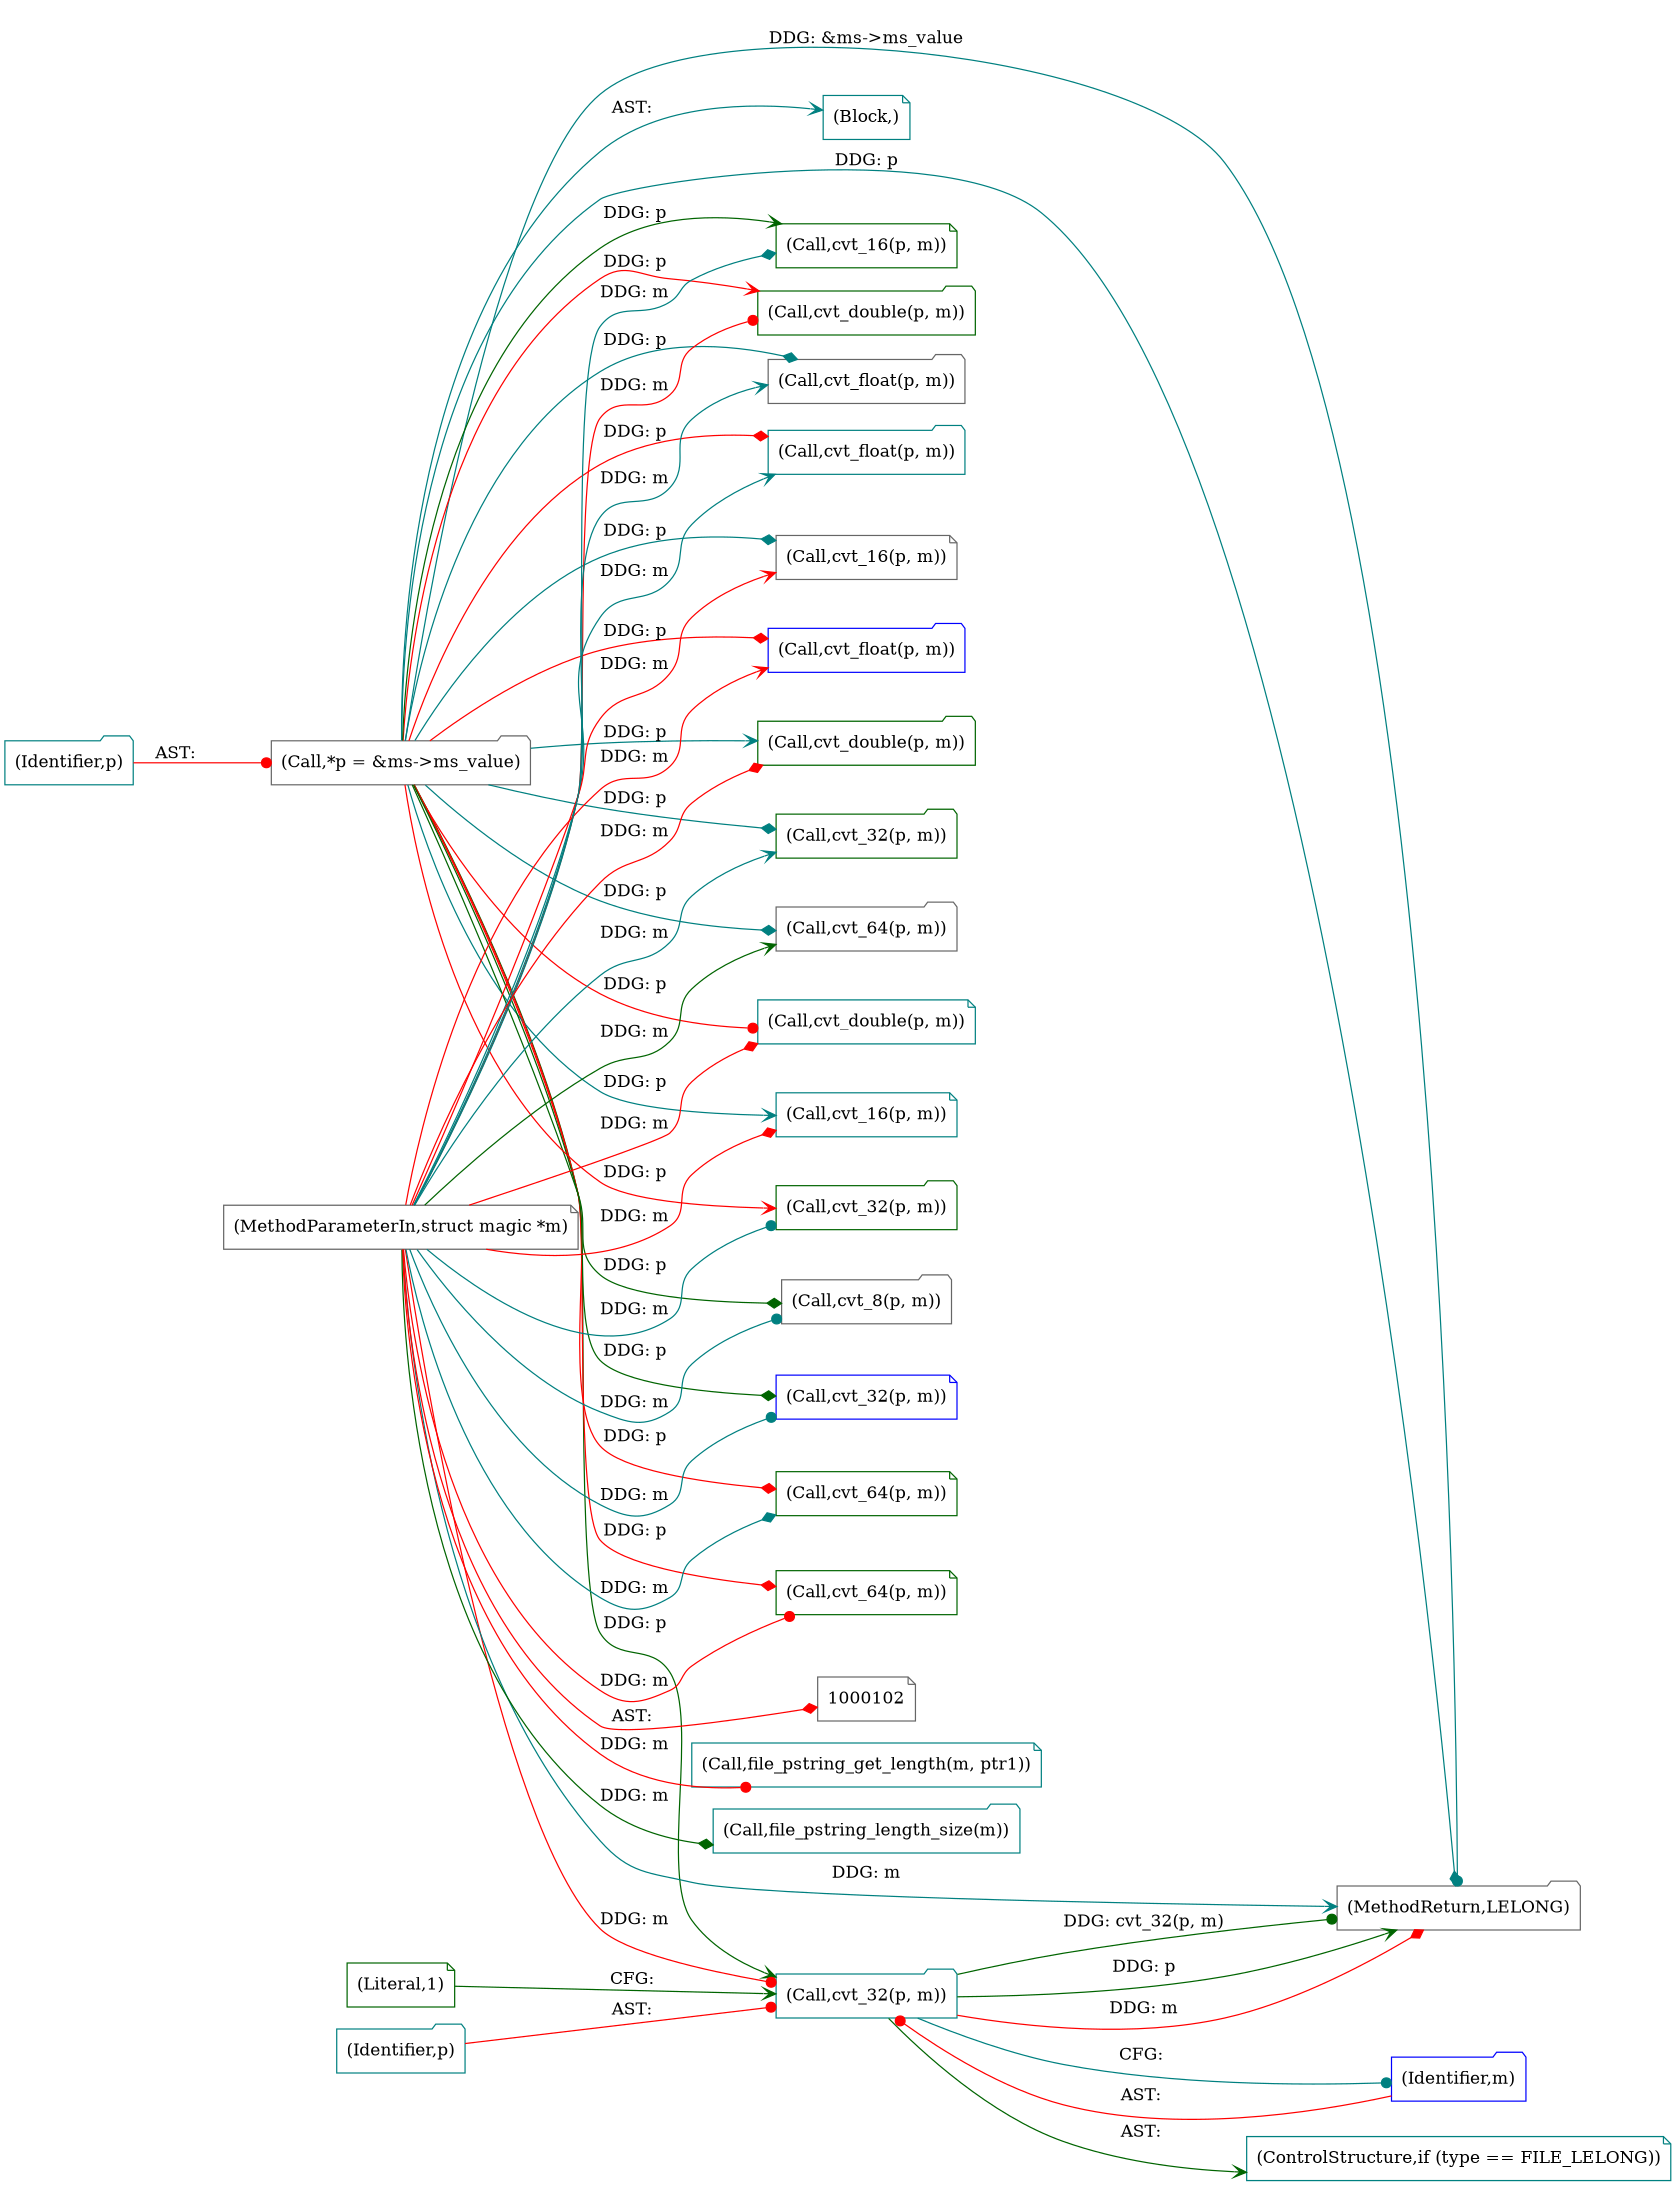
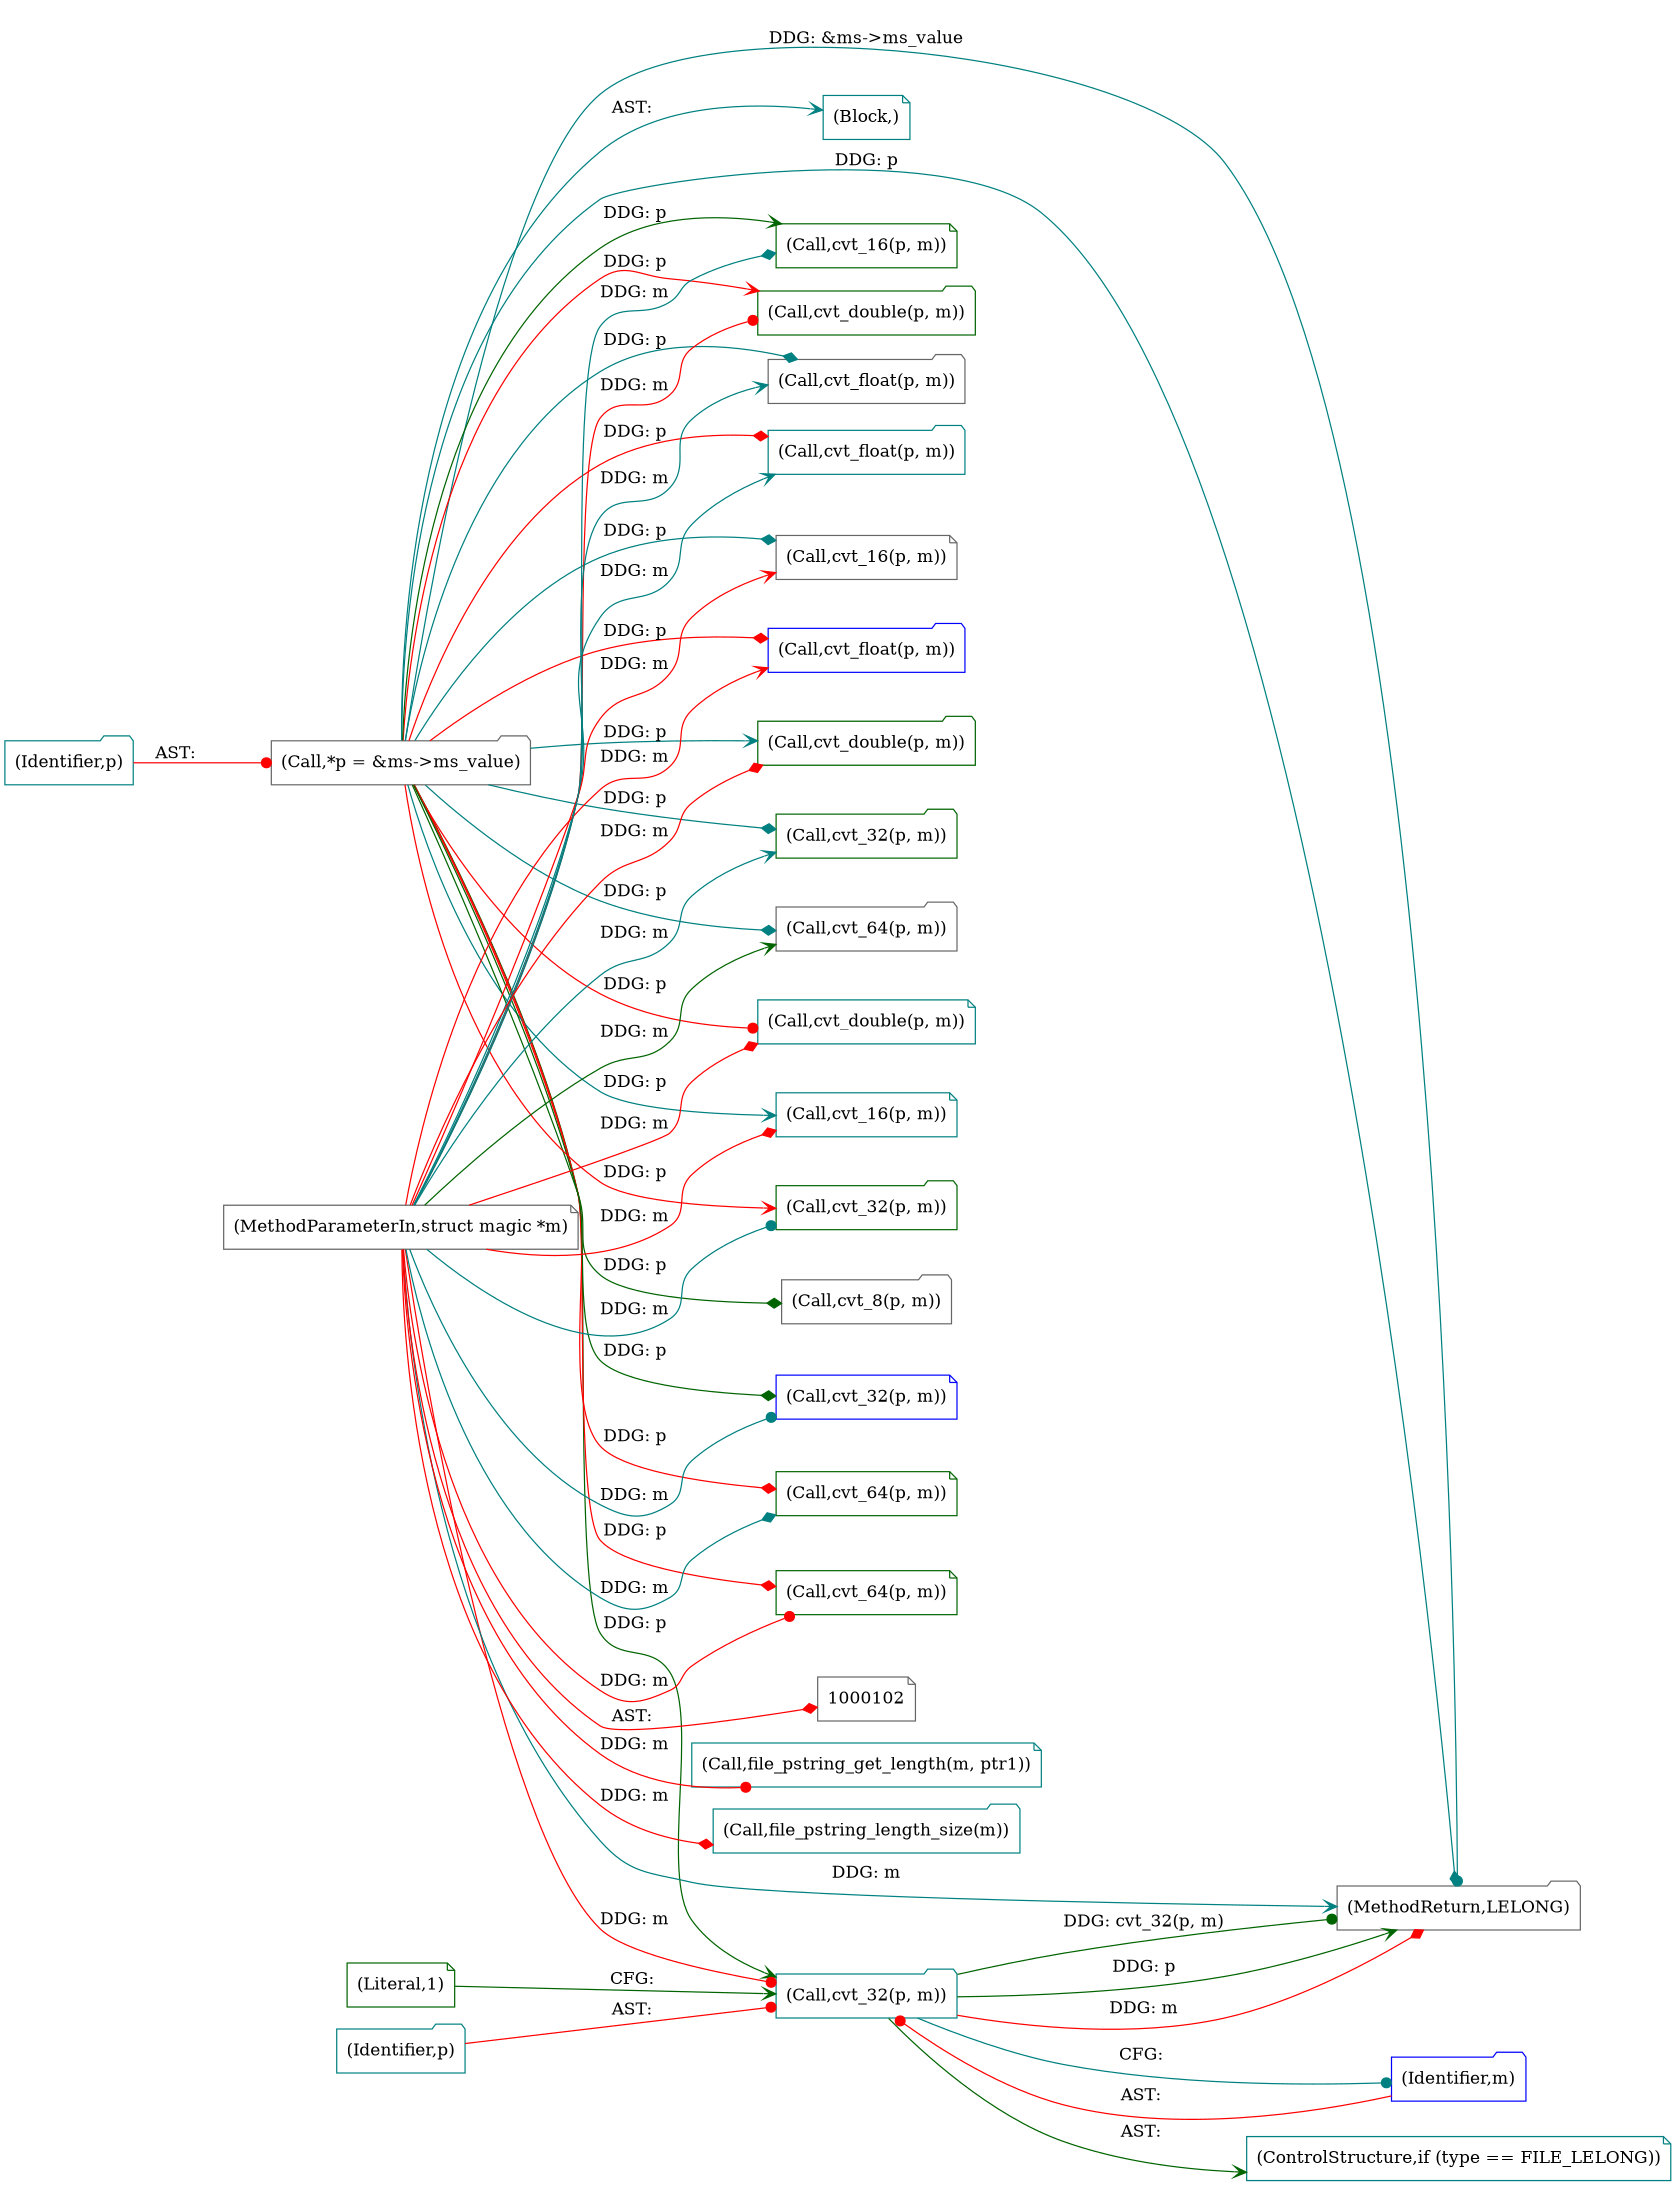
(598, 1411) -> none
(455, 1583) -> (455, 1583)
